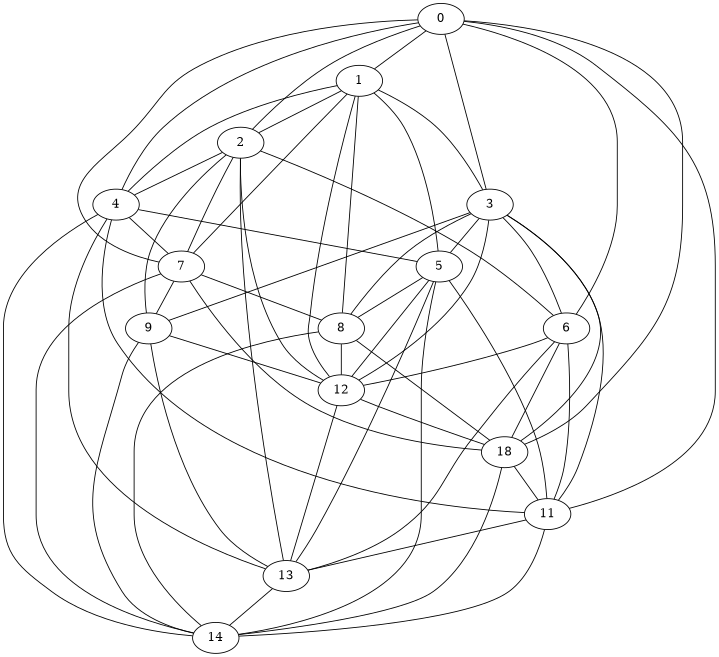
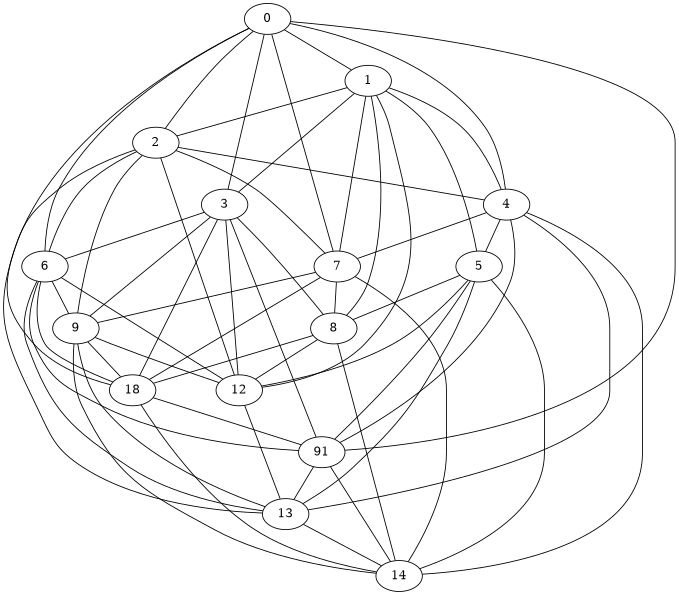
(465, 236) -> none
none -> (60, 298)
(416, 420) -> (104, 359)
(548, 514) -> (322, 452)
